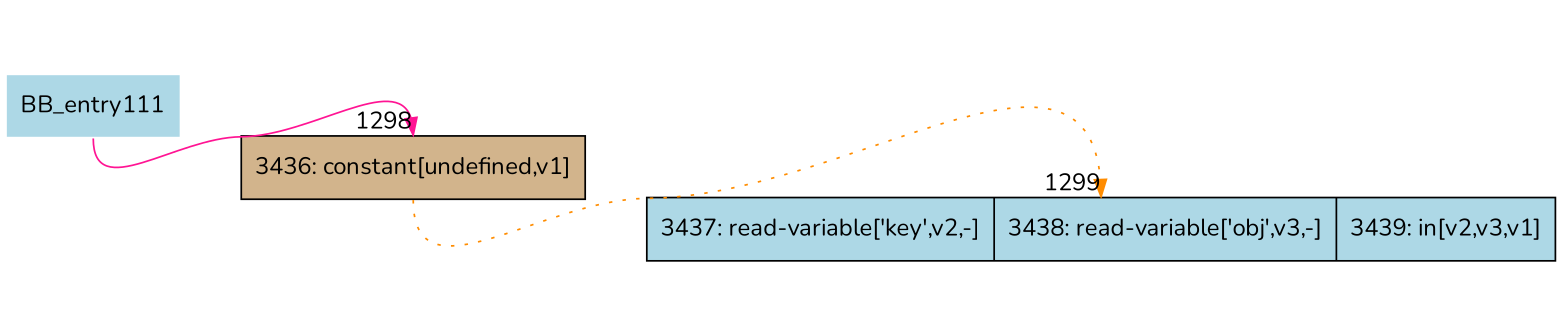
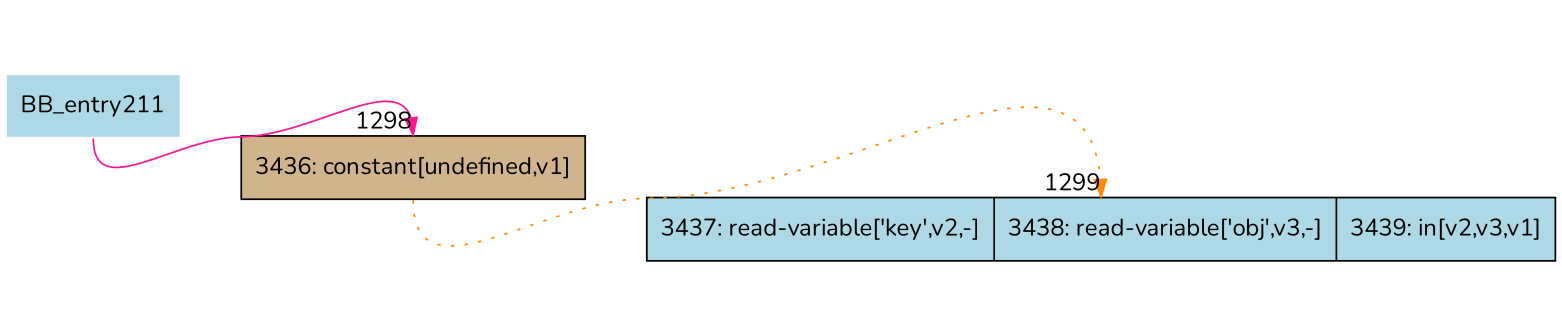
(93, 106) -> (93, 106)
